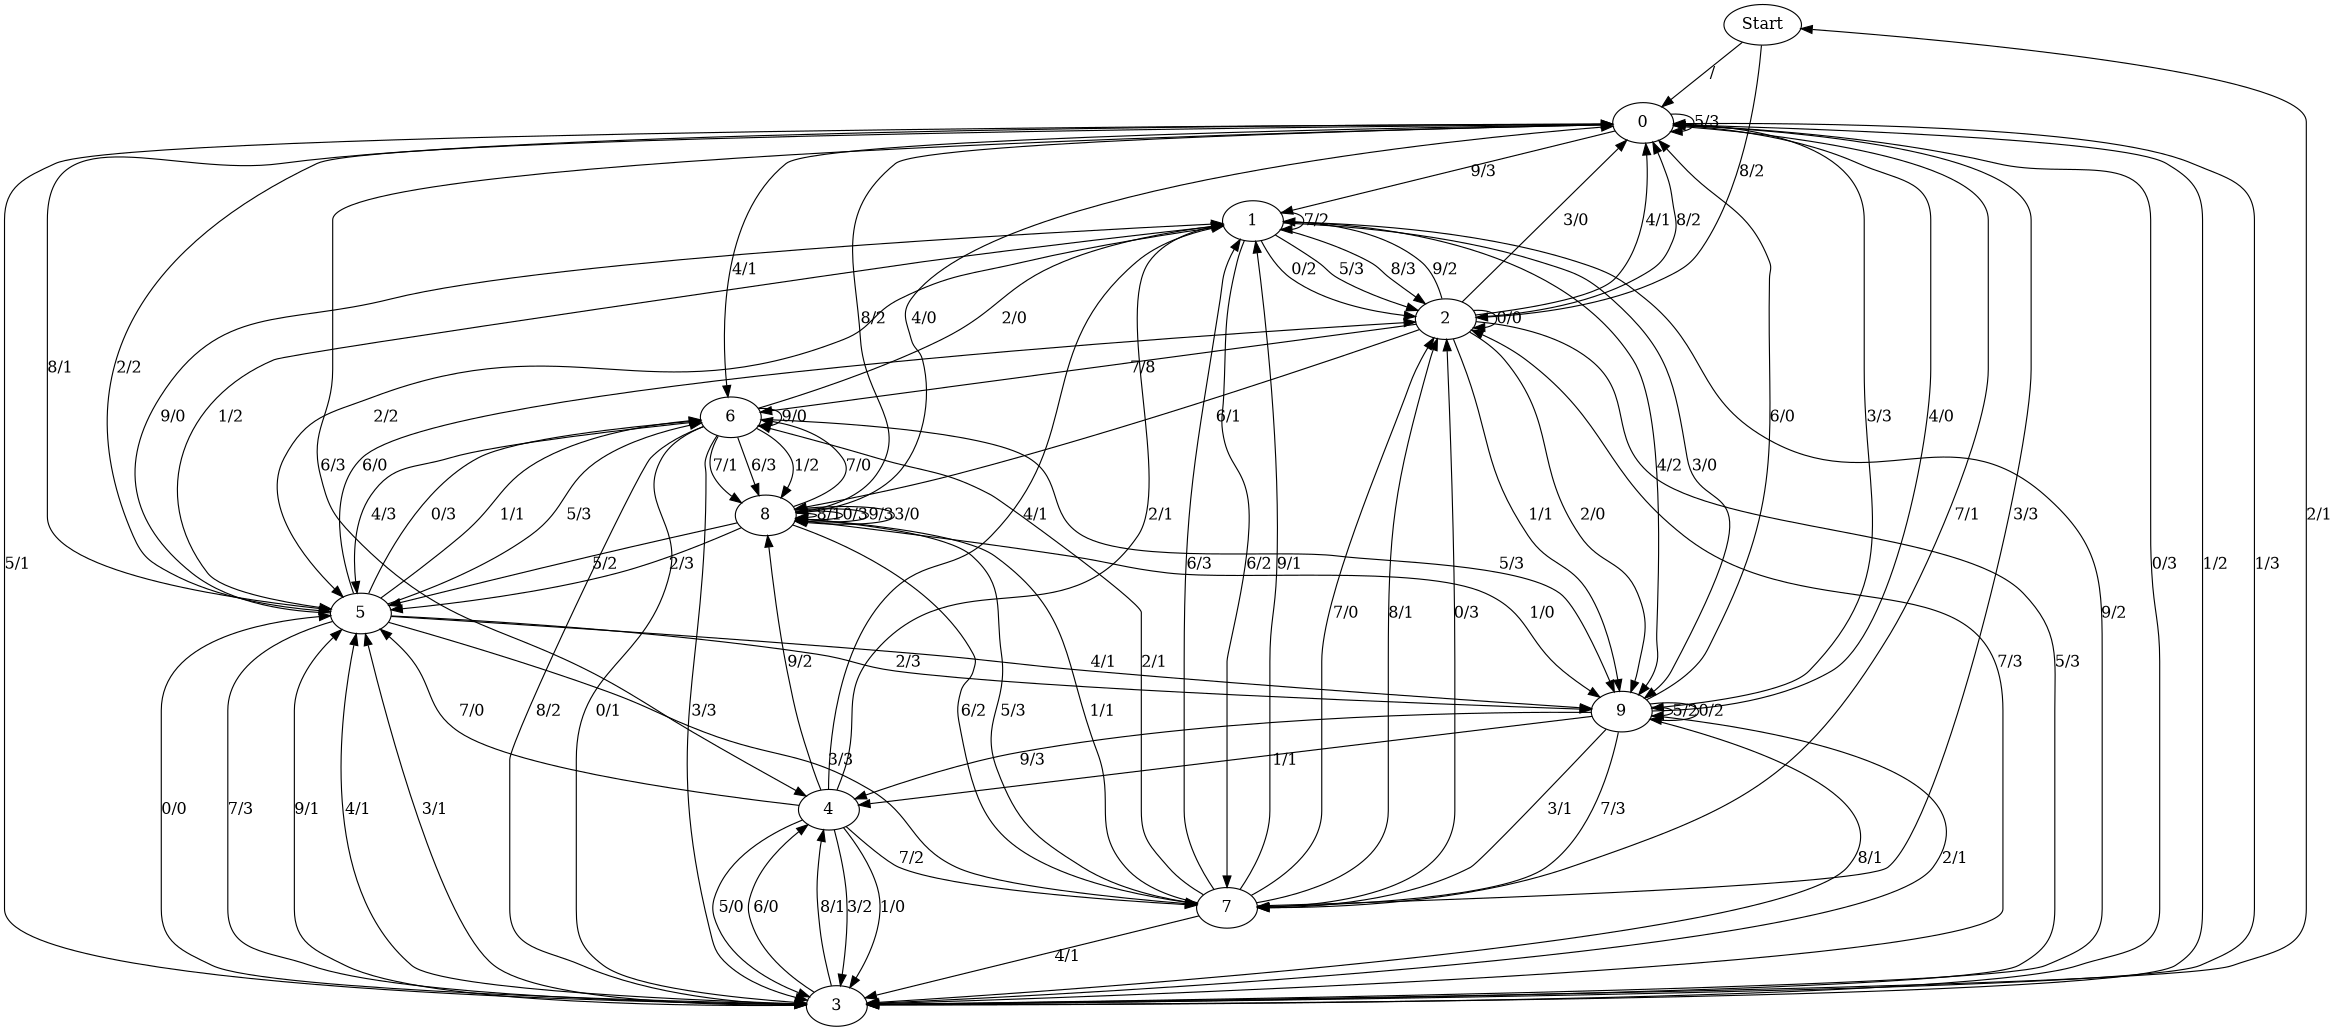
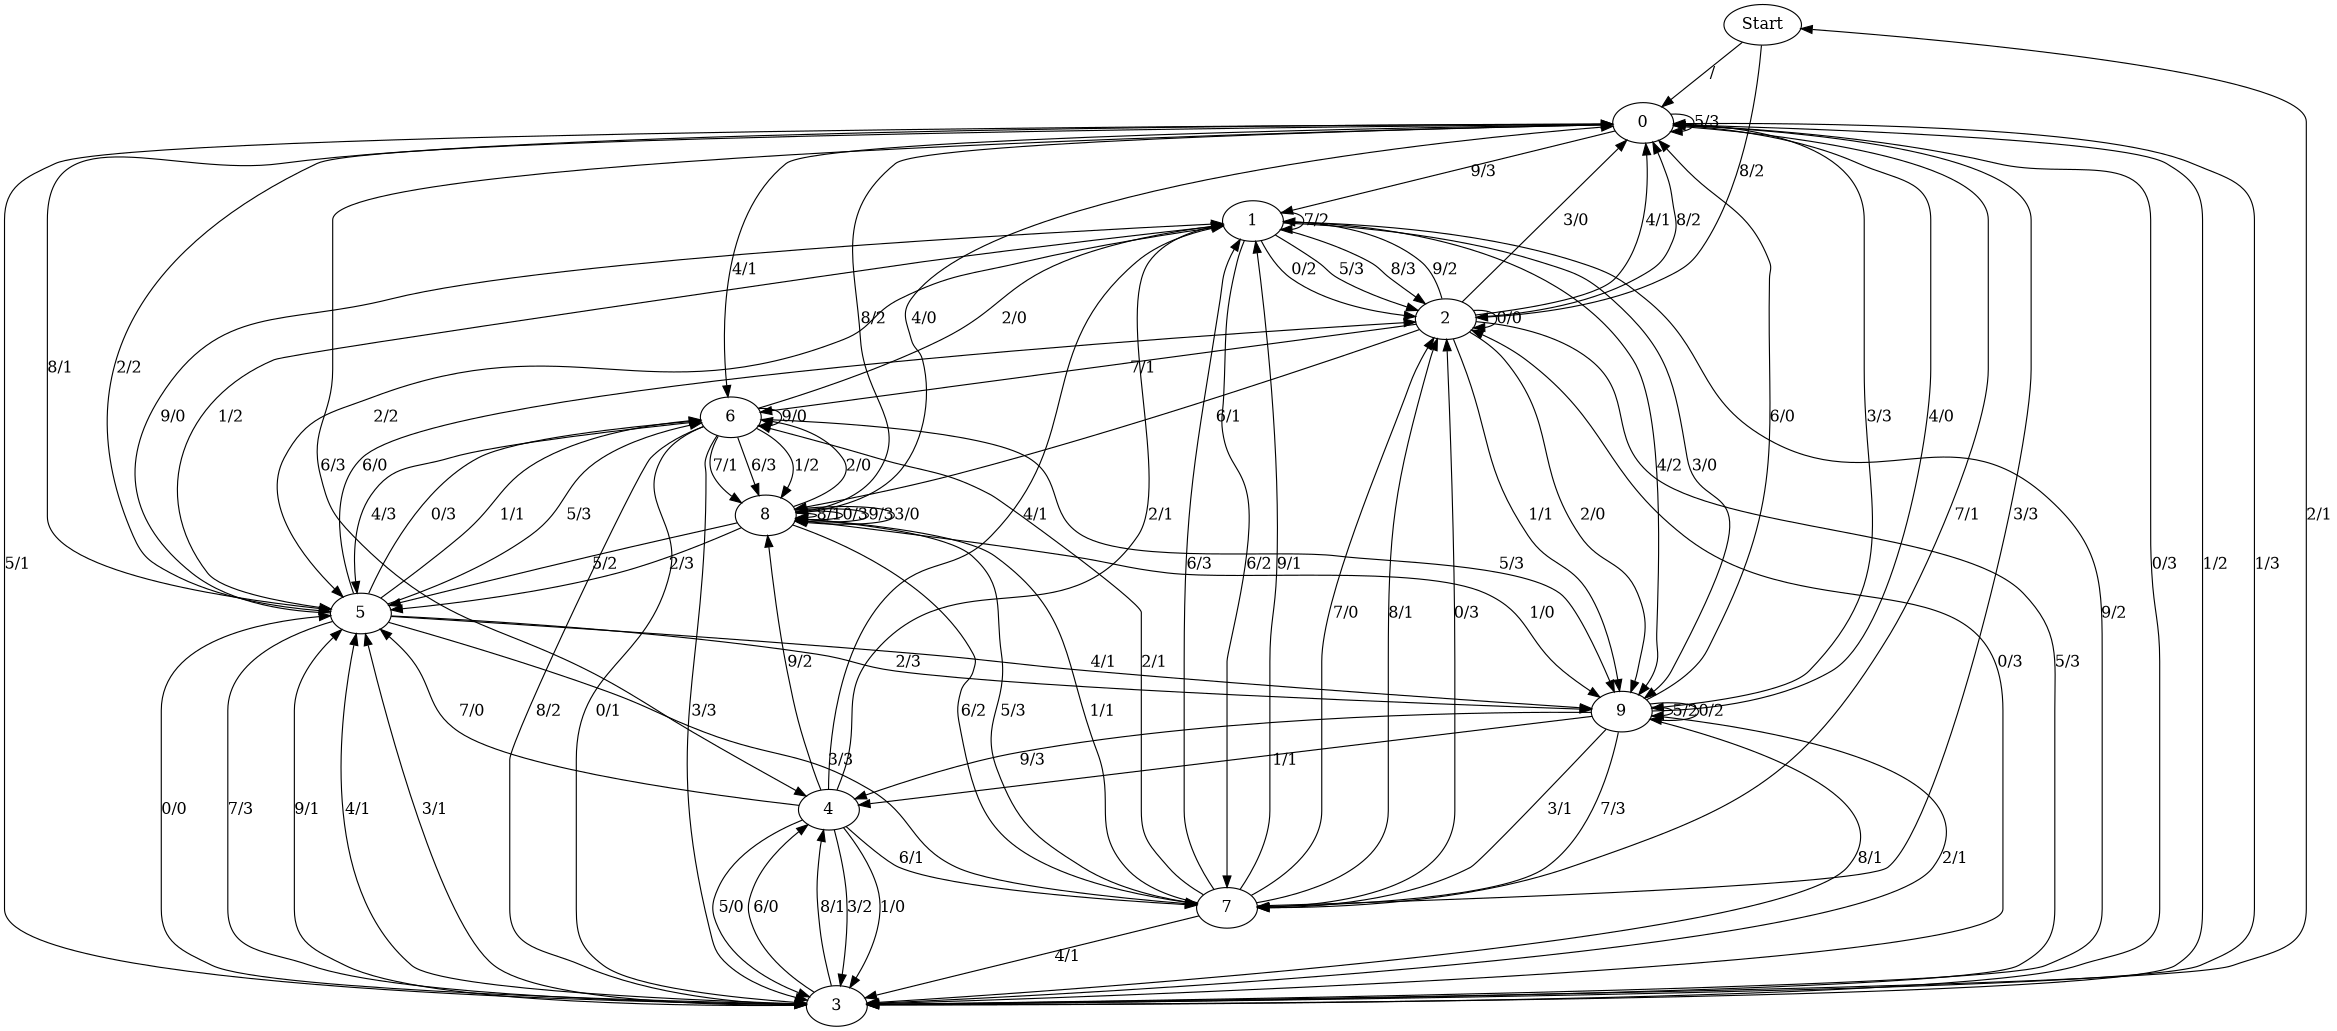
(1143, 368) -> (1143, 368)
(859, 466) -> (859, 466)
(2010, 663) -> (2010, 663)
(912, 859) -> (912, 859)
